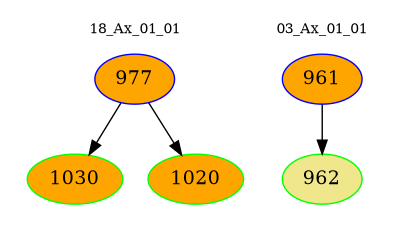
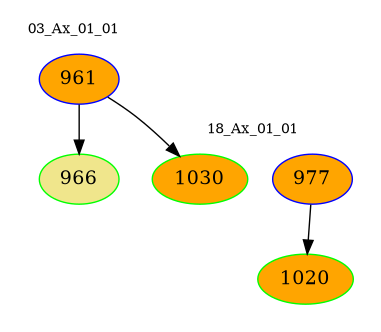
(109, 123) -> (150, 129)
(322, 179) -> (79, 179)
